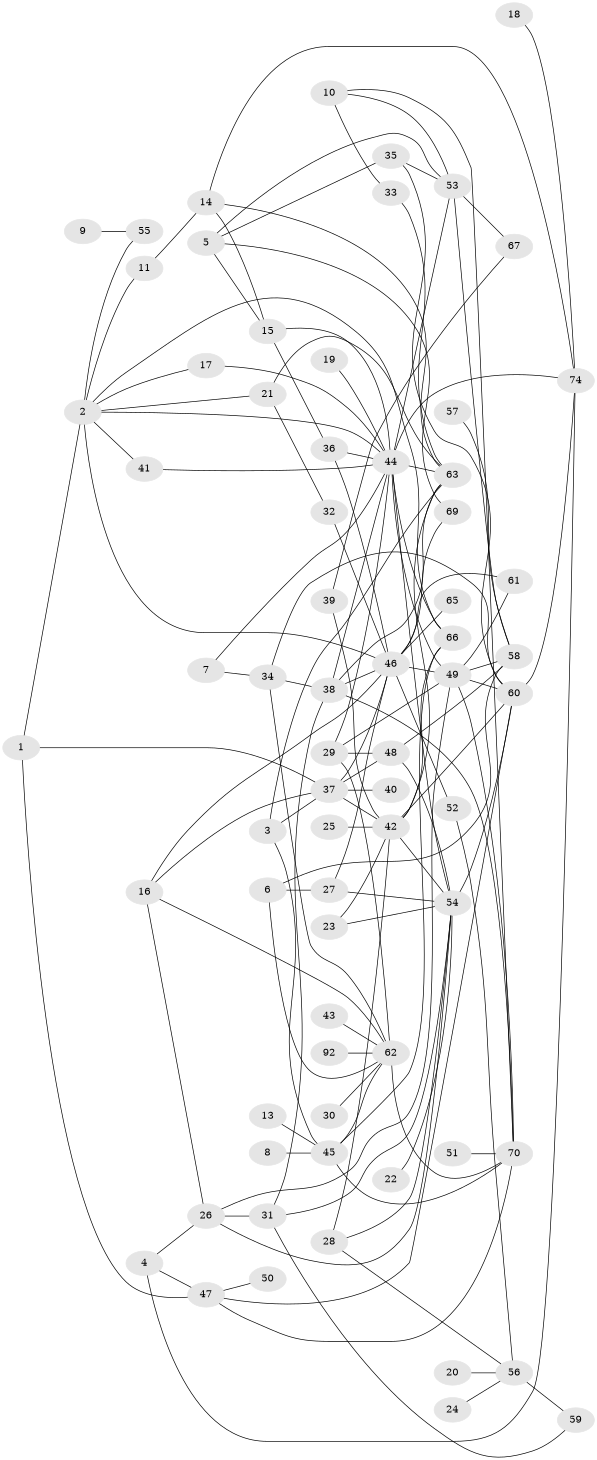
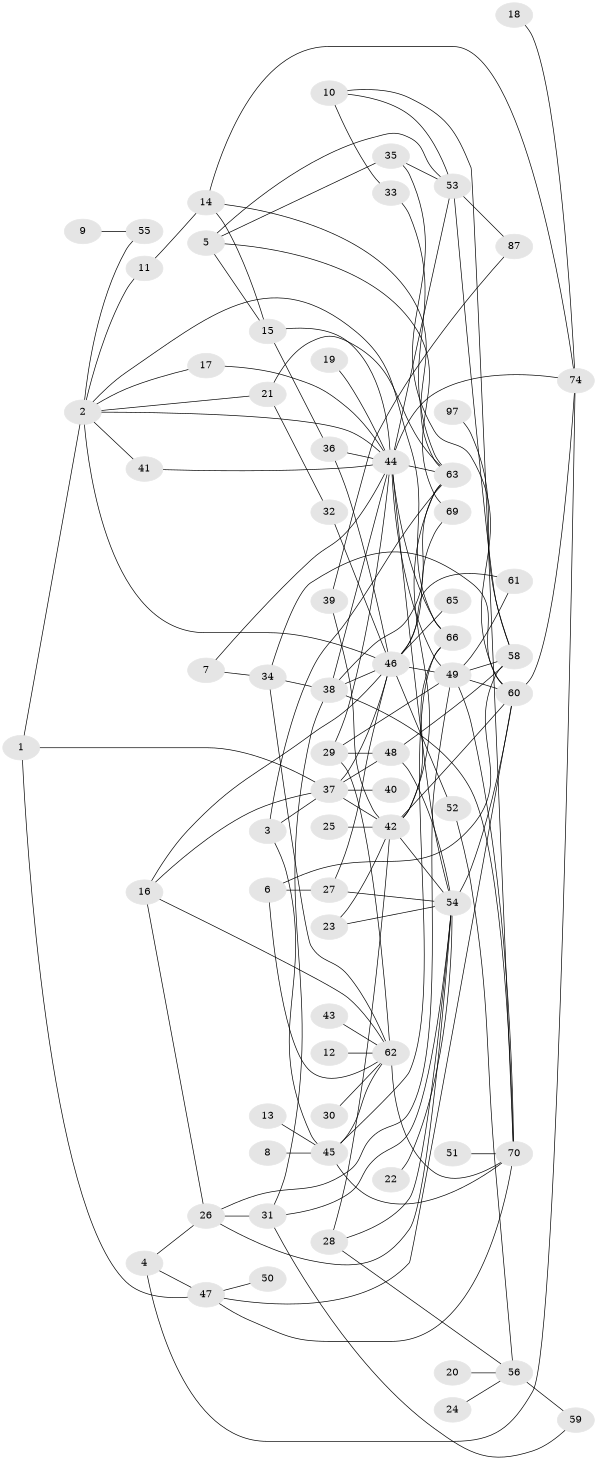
(514, 247) -> (514, 247)
(453, 412) -> (453, 412)
(329, 1053) -> (329, 1053)
